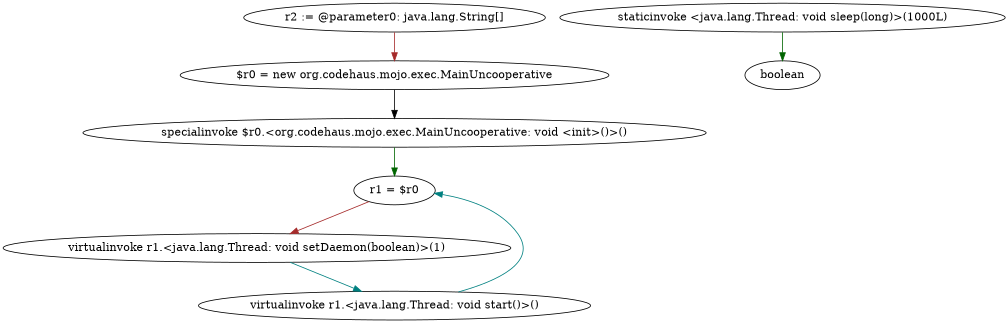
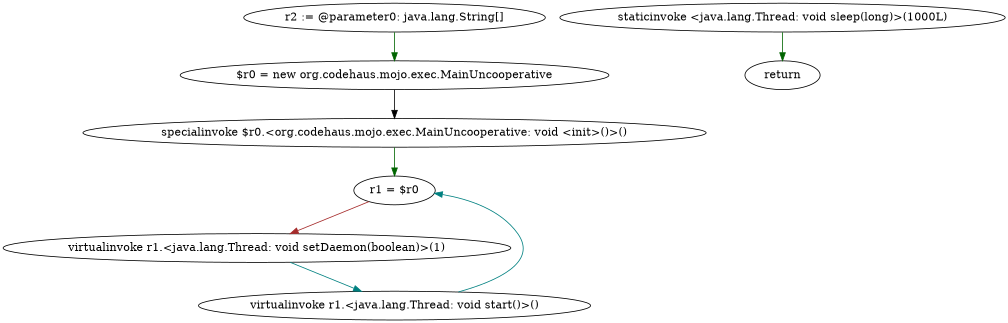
(395, 42) -> (395, 42)
(783, 75) -> (783, 75)
